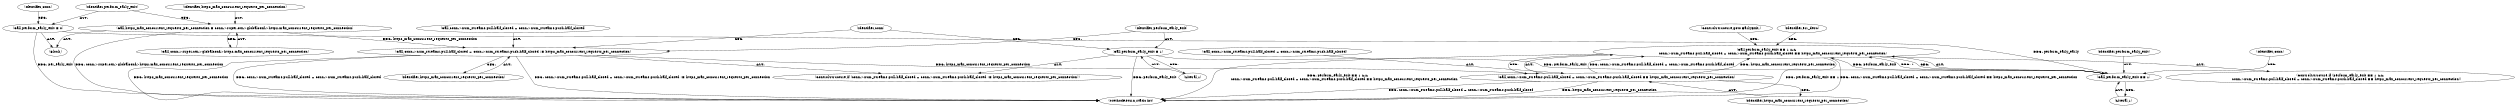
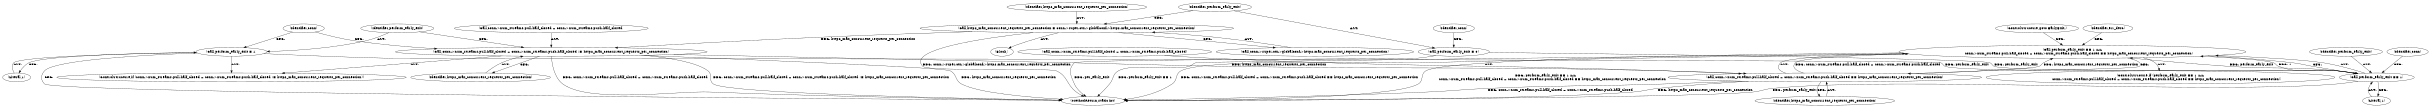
(46, 39) -> none
(2056, 52) -> (2016, 65)
(1155, 77) -> (50, 77)
none -> (1743, 93)
